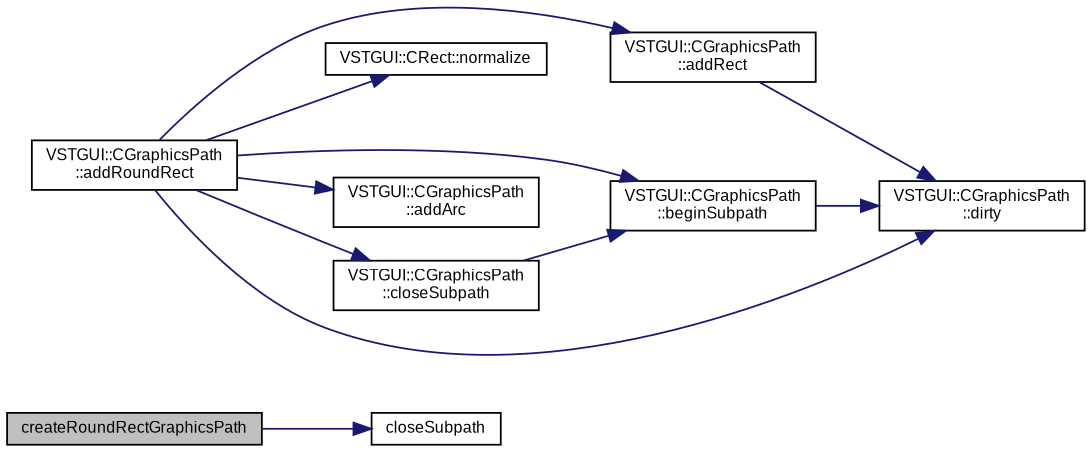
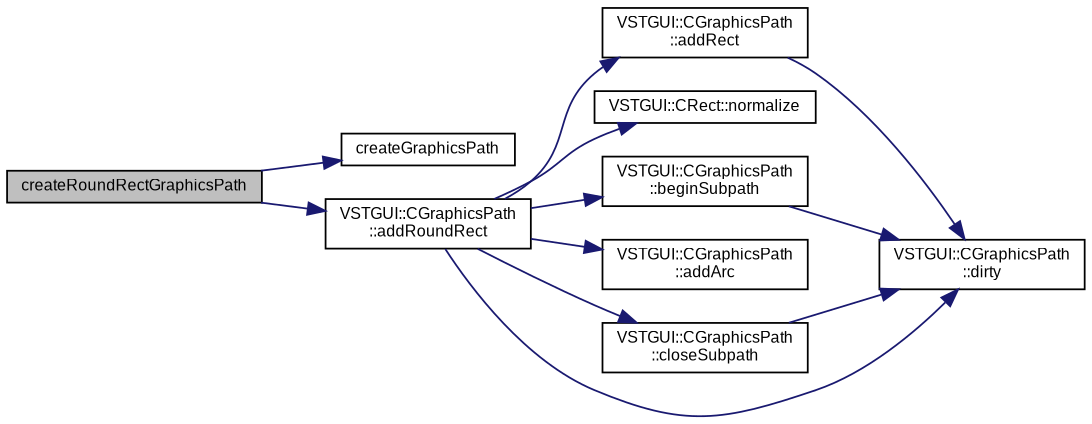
none -> (284, 206)
(566, 248) -> (835, 309)
(436, 429) -> (428, 150)
